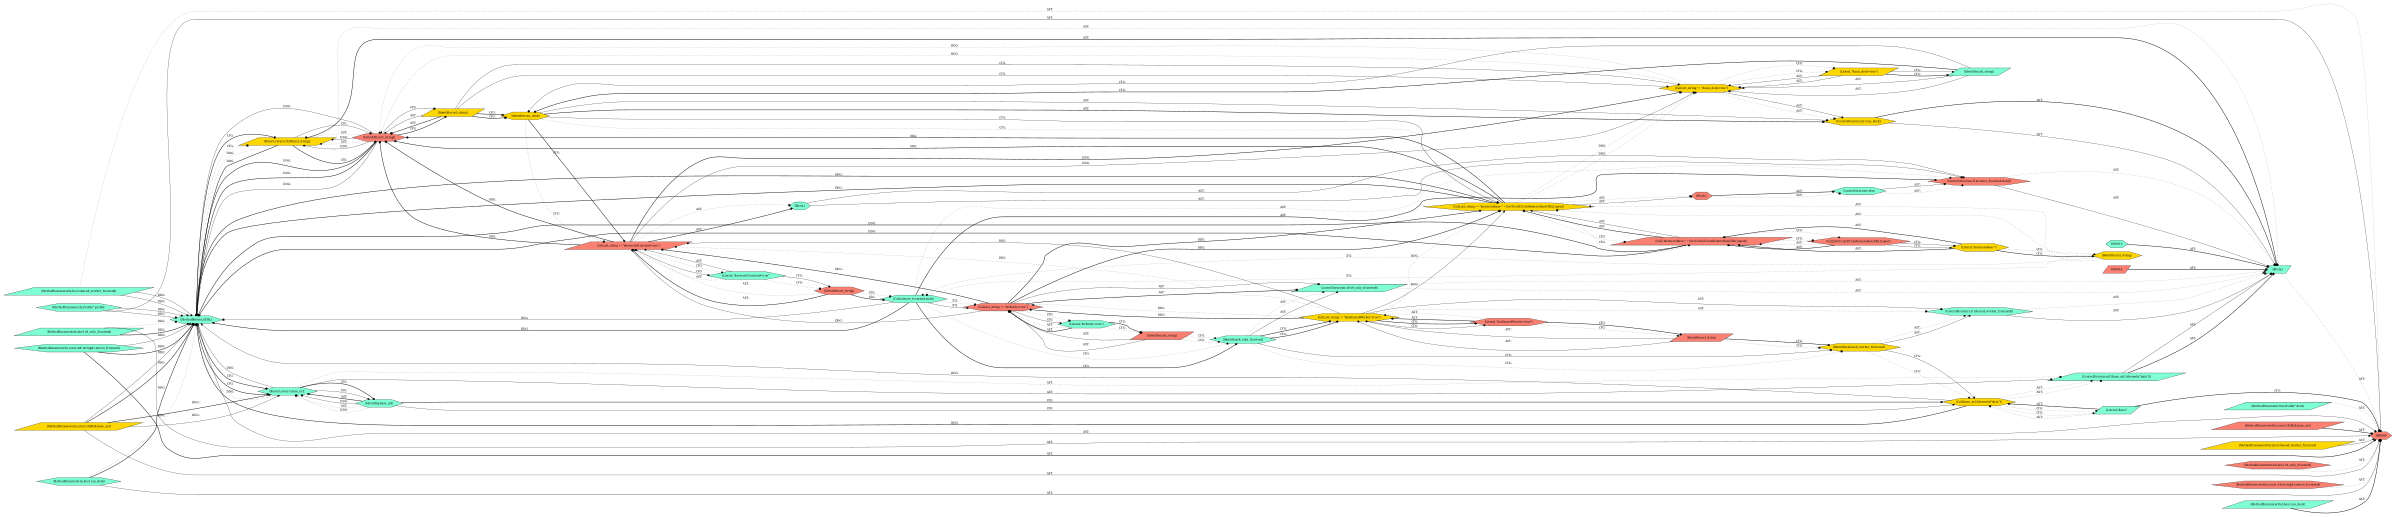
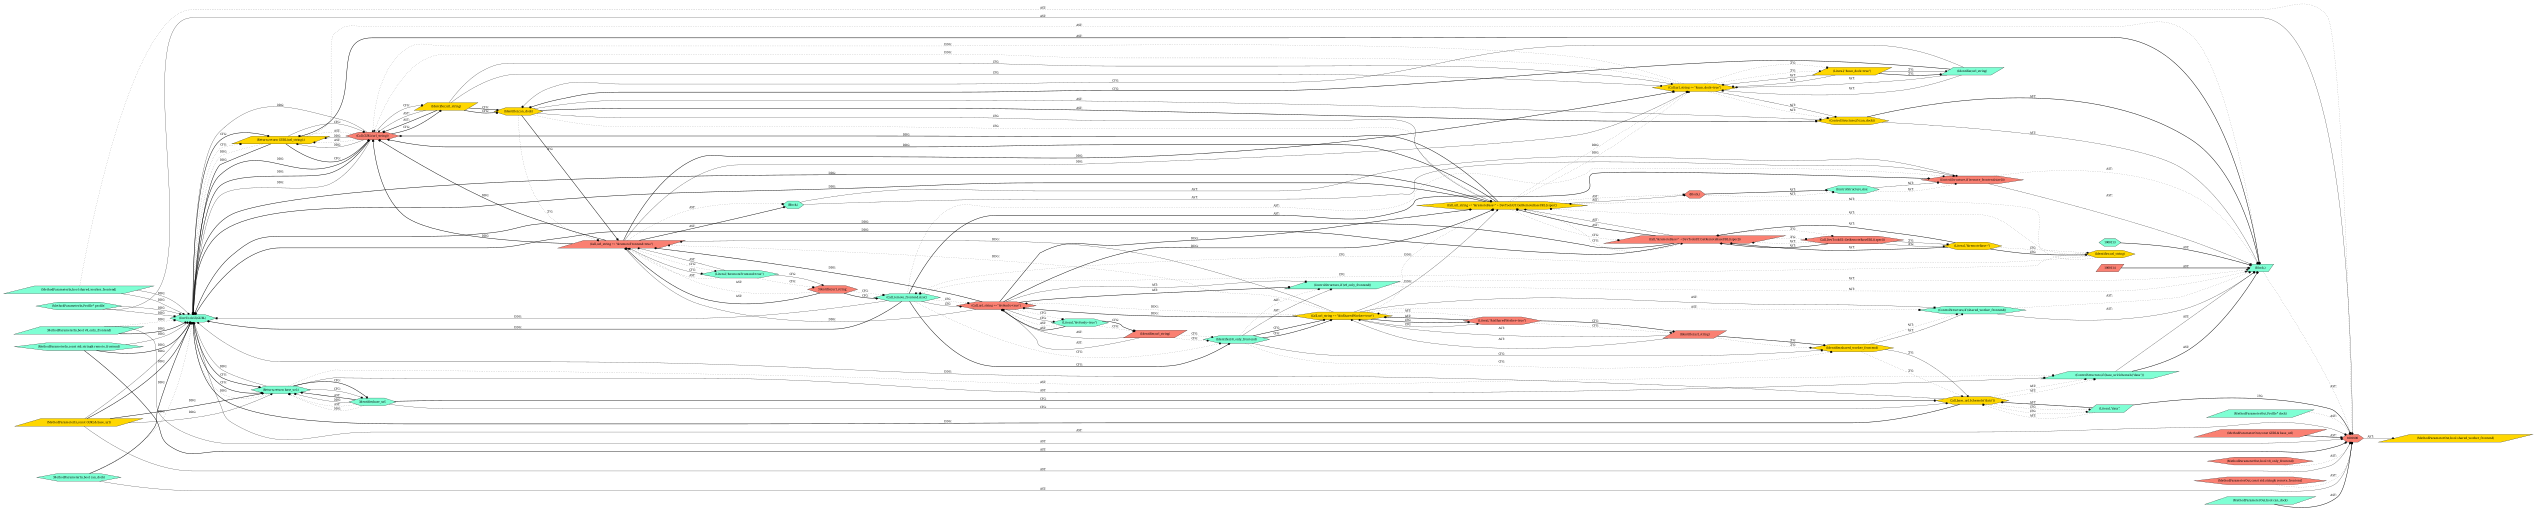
(196, 320) -> (193, 318)
(2355, 444) -> (2378, 438)
